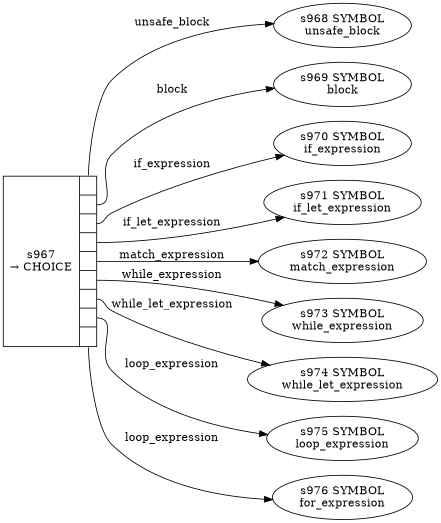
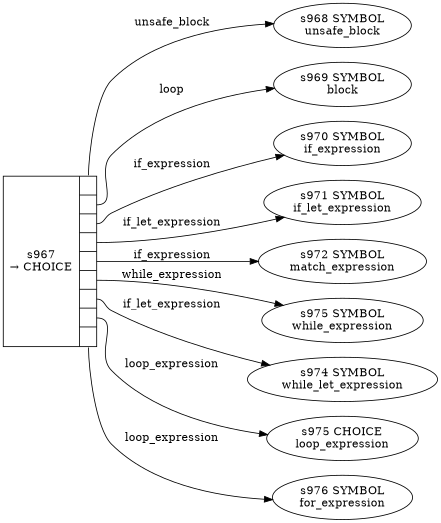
(172, 90) -> (172, 90)
(172, 255) -> (172, 255)
(172, 304) -> (172, 304)
(343, 320) -> (343, 320)
(343, 438) -> (343, 438)
